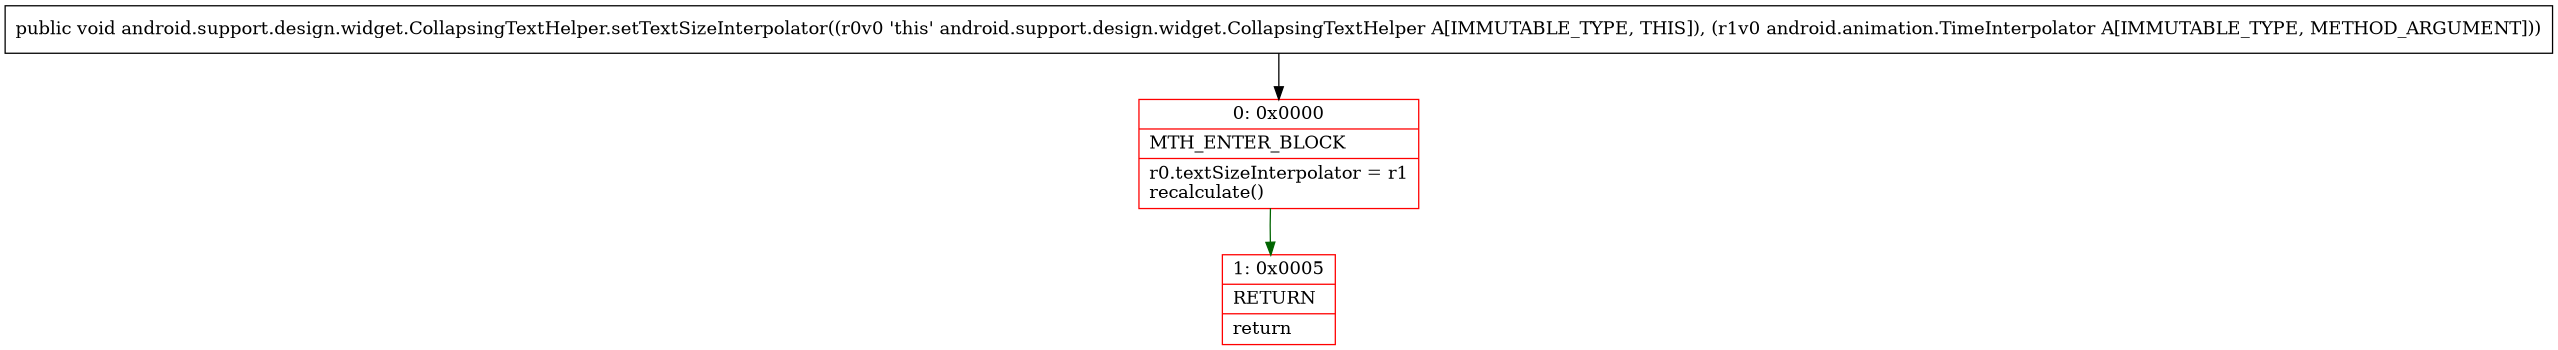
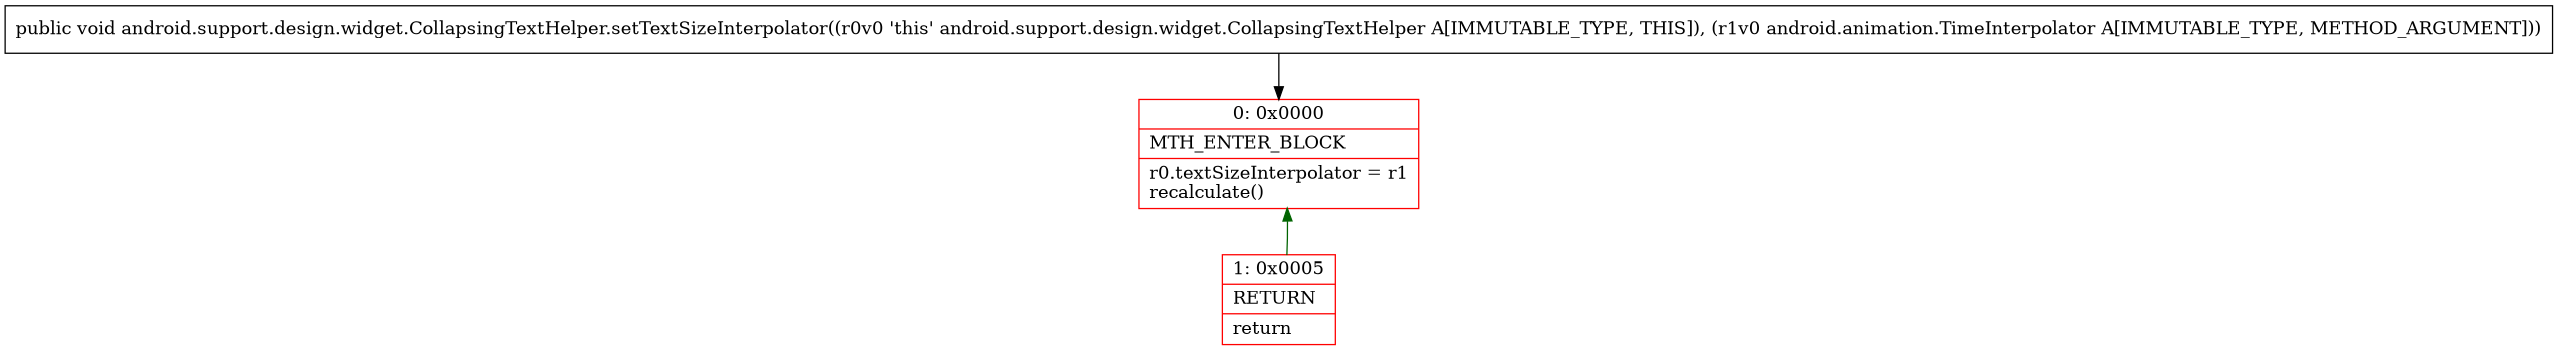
(1270, 225) -> (1287, 238)
